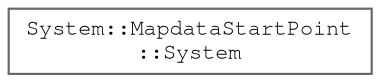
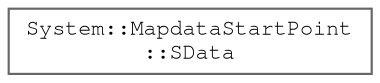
(190, 41) -> (190, 41)
